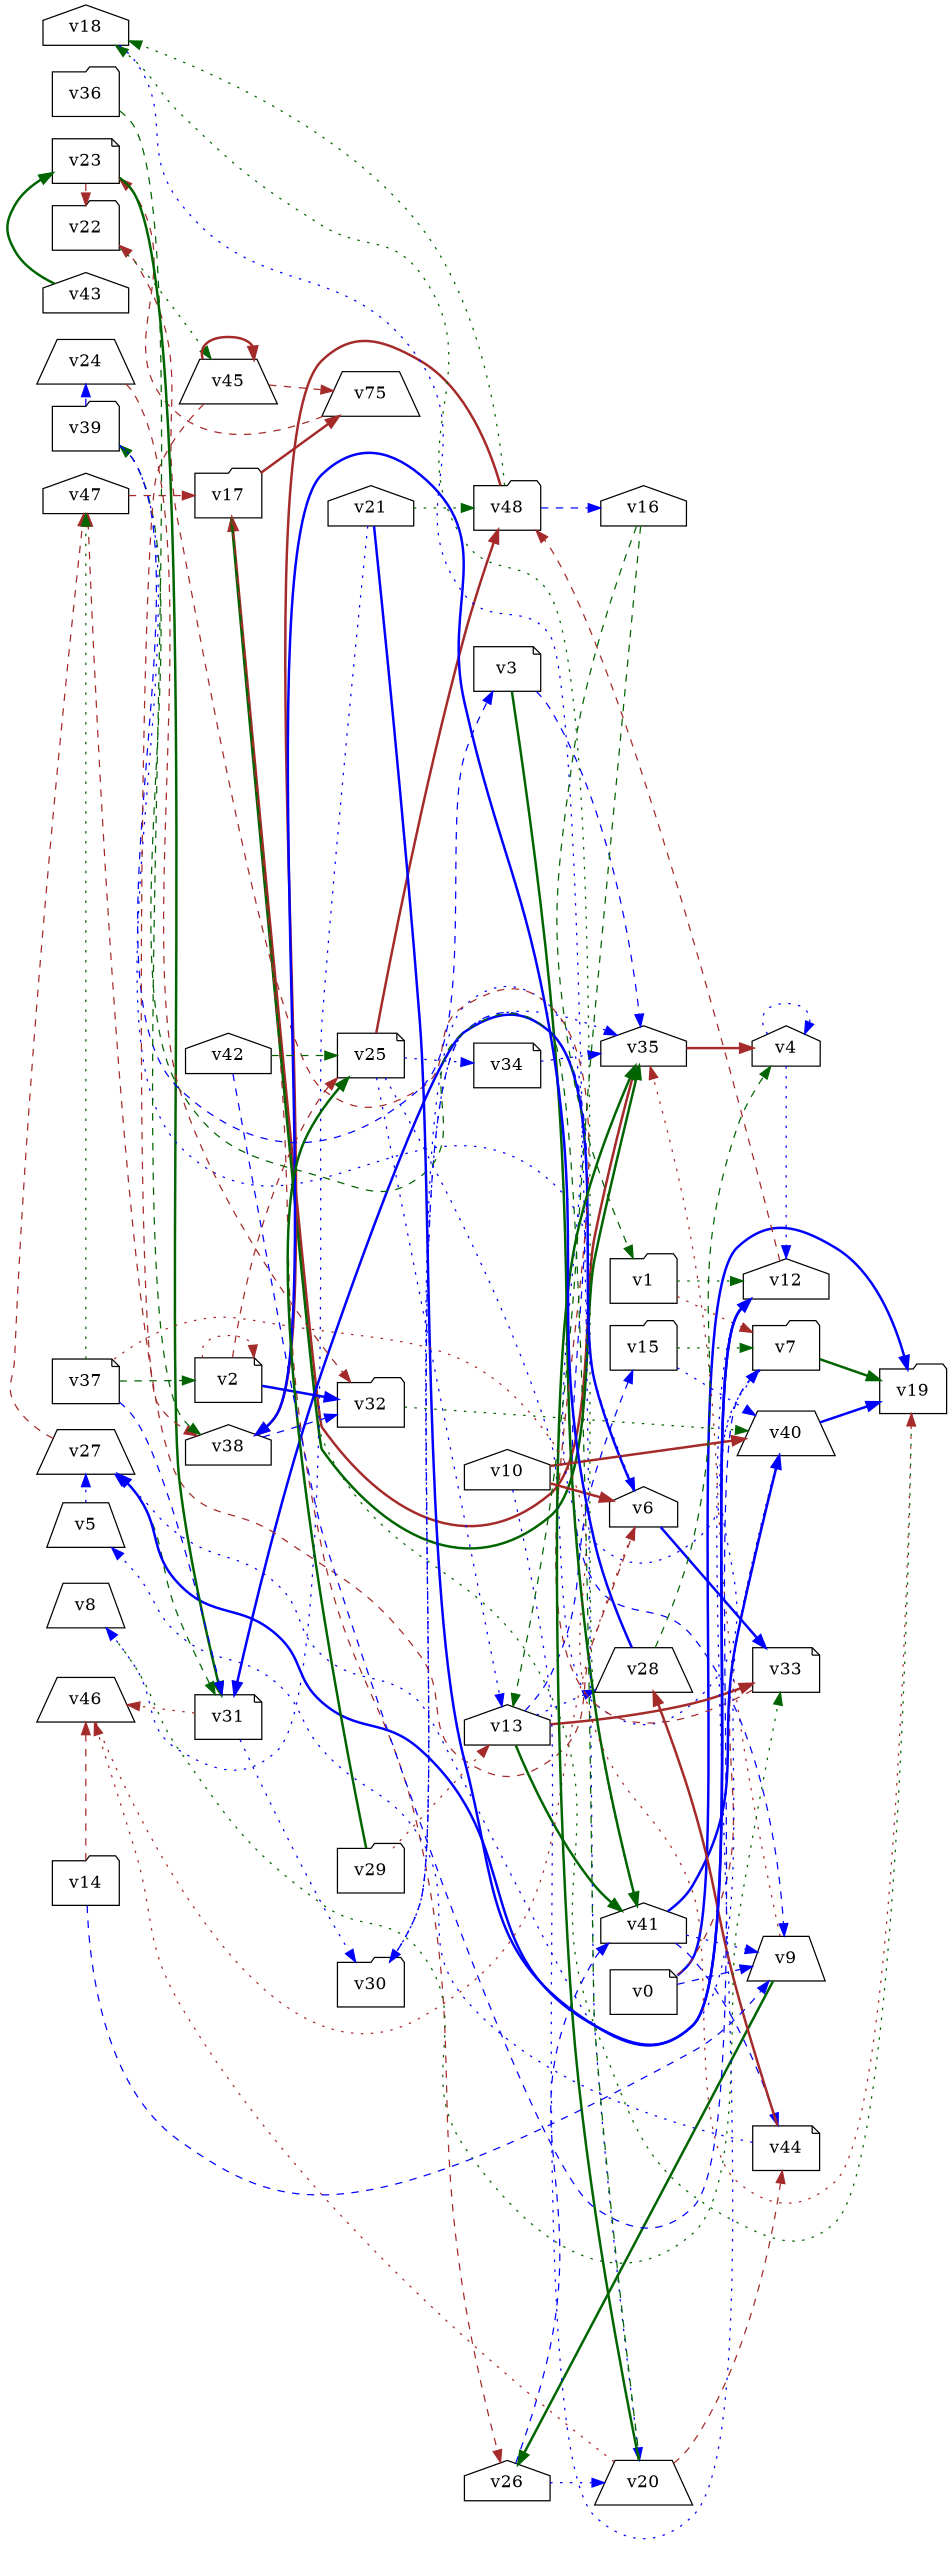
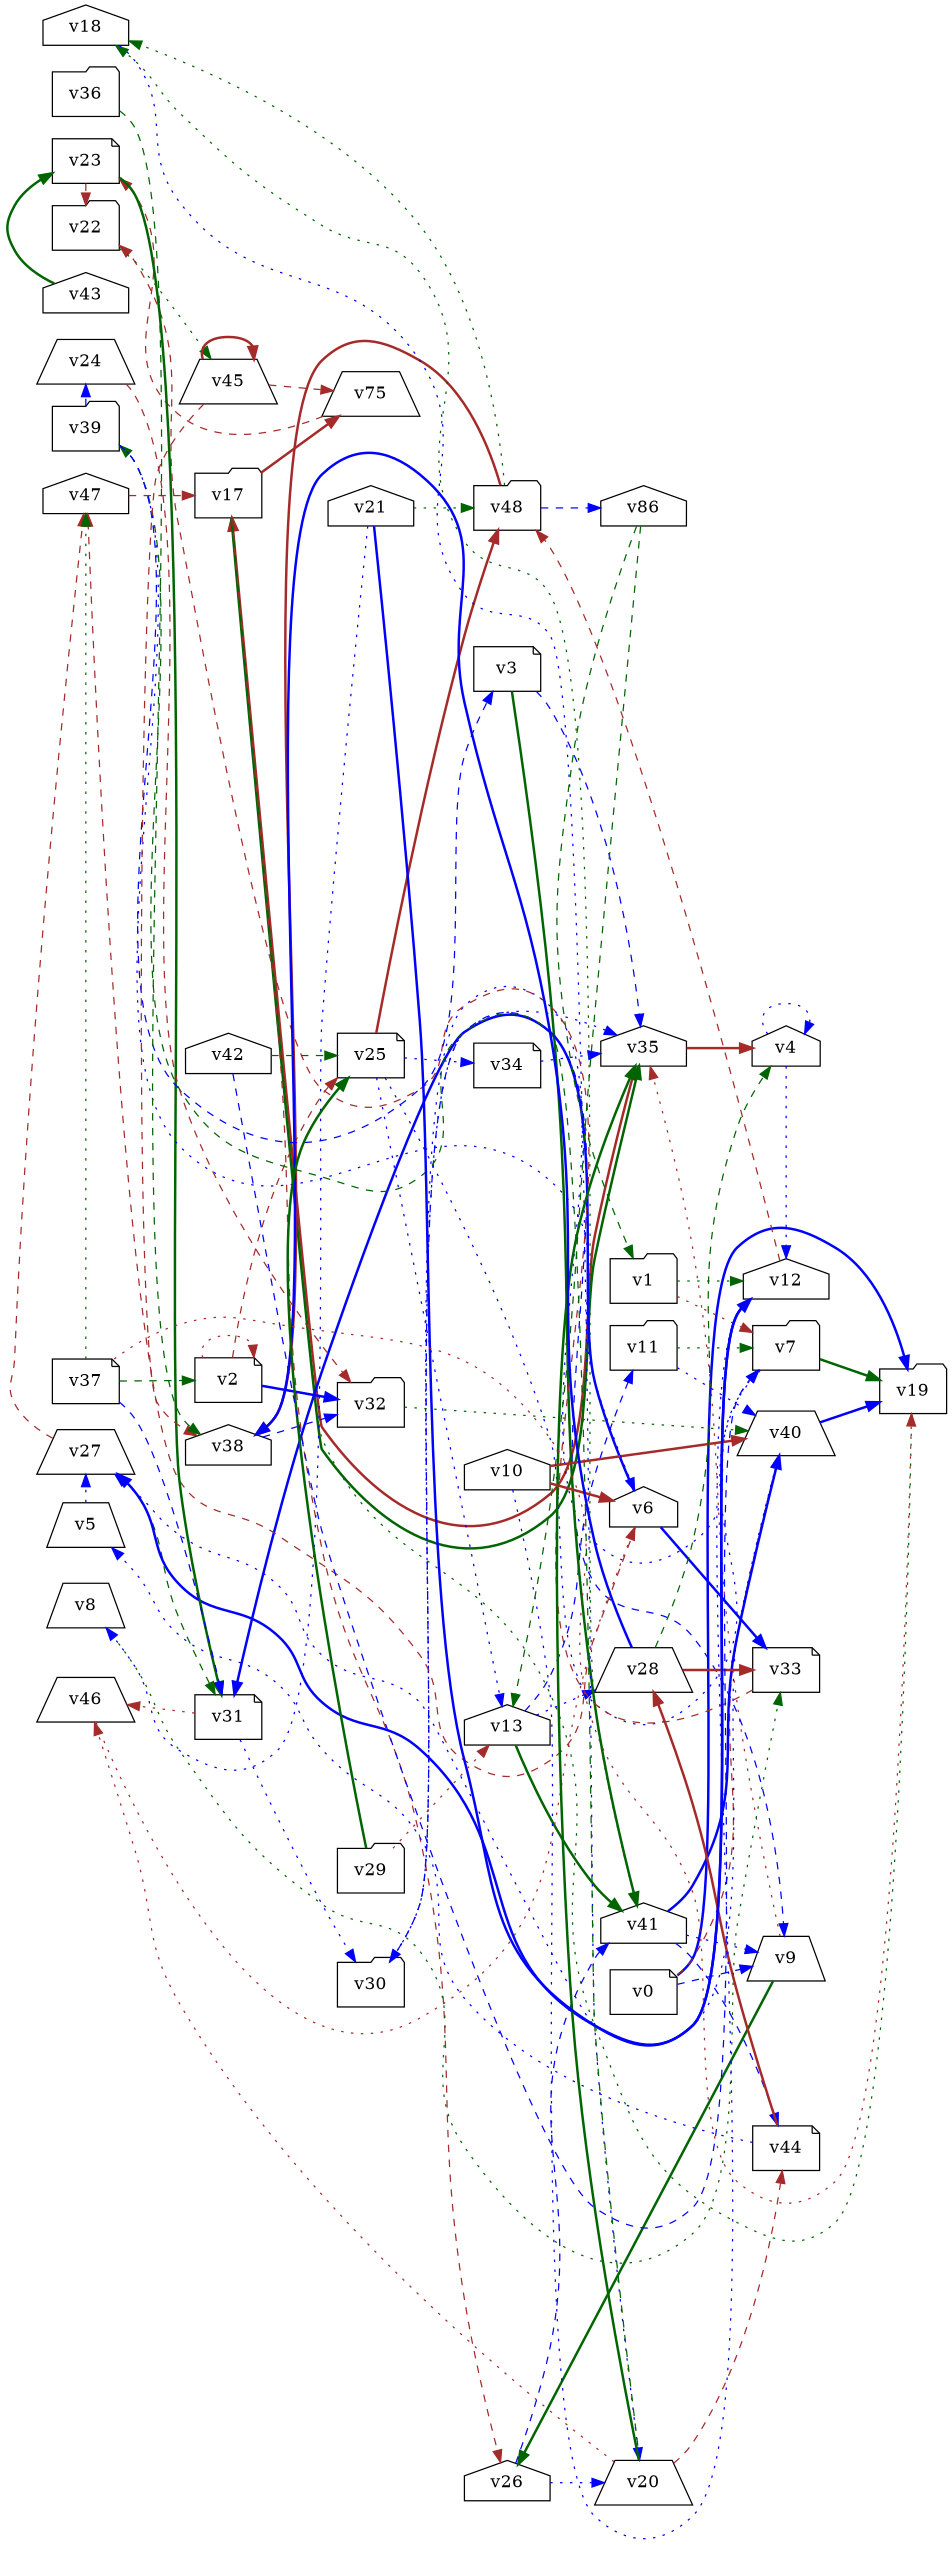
(644, 508) -> (644, 508)
(644, 1348) -> (644, 1348)
(647, 1713) -> (700, 1670)
(86, 1883) -> none
